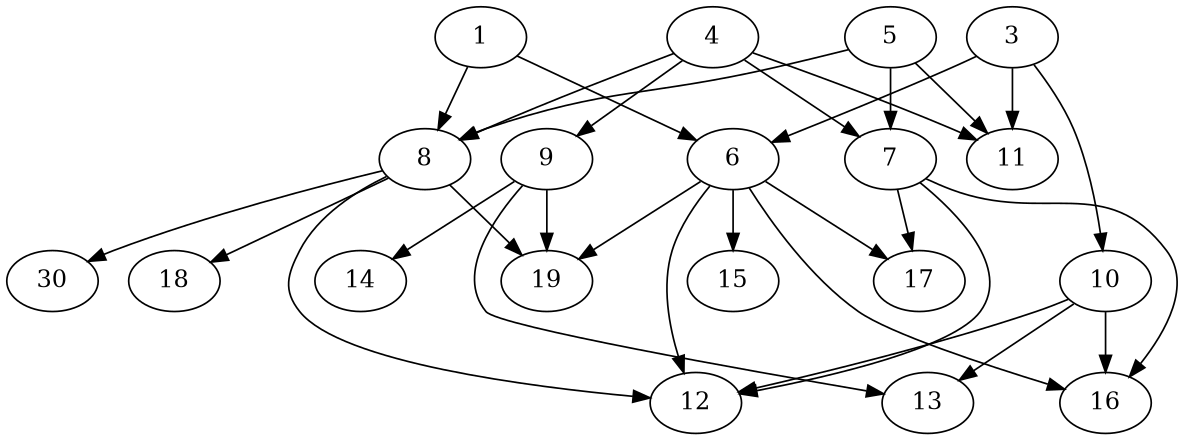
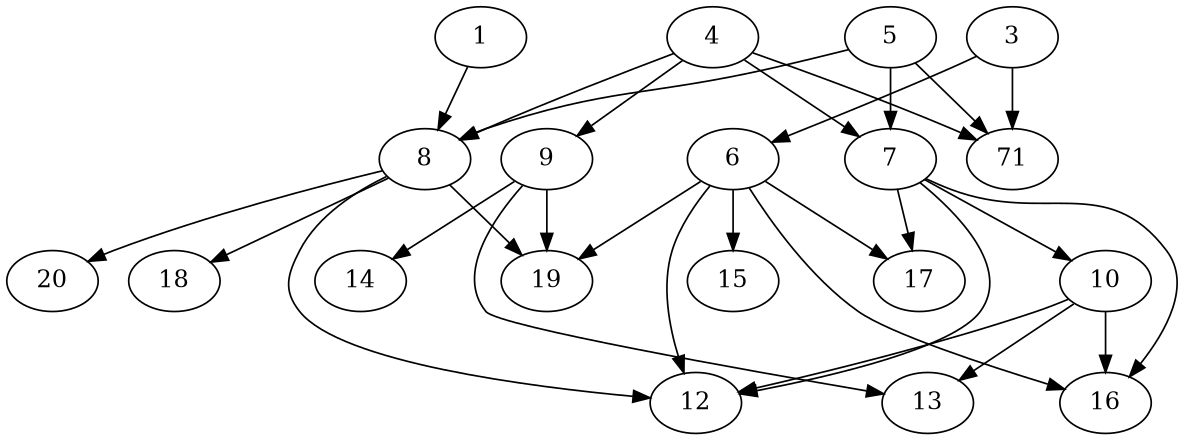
(570, 81) -> none
(1079, 144) -> (990, 216)
(1012, 159) -> (1012, 159)
(52, 281) -> (52, 281)
